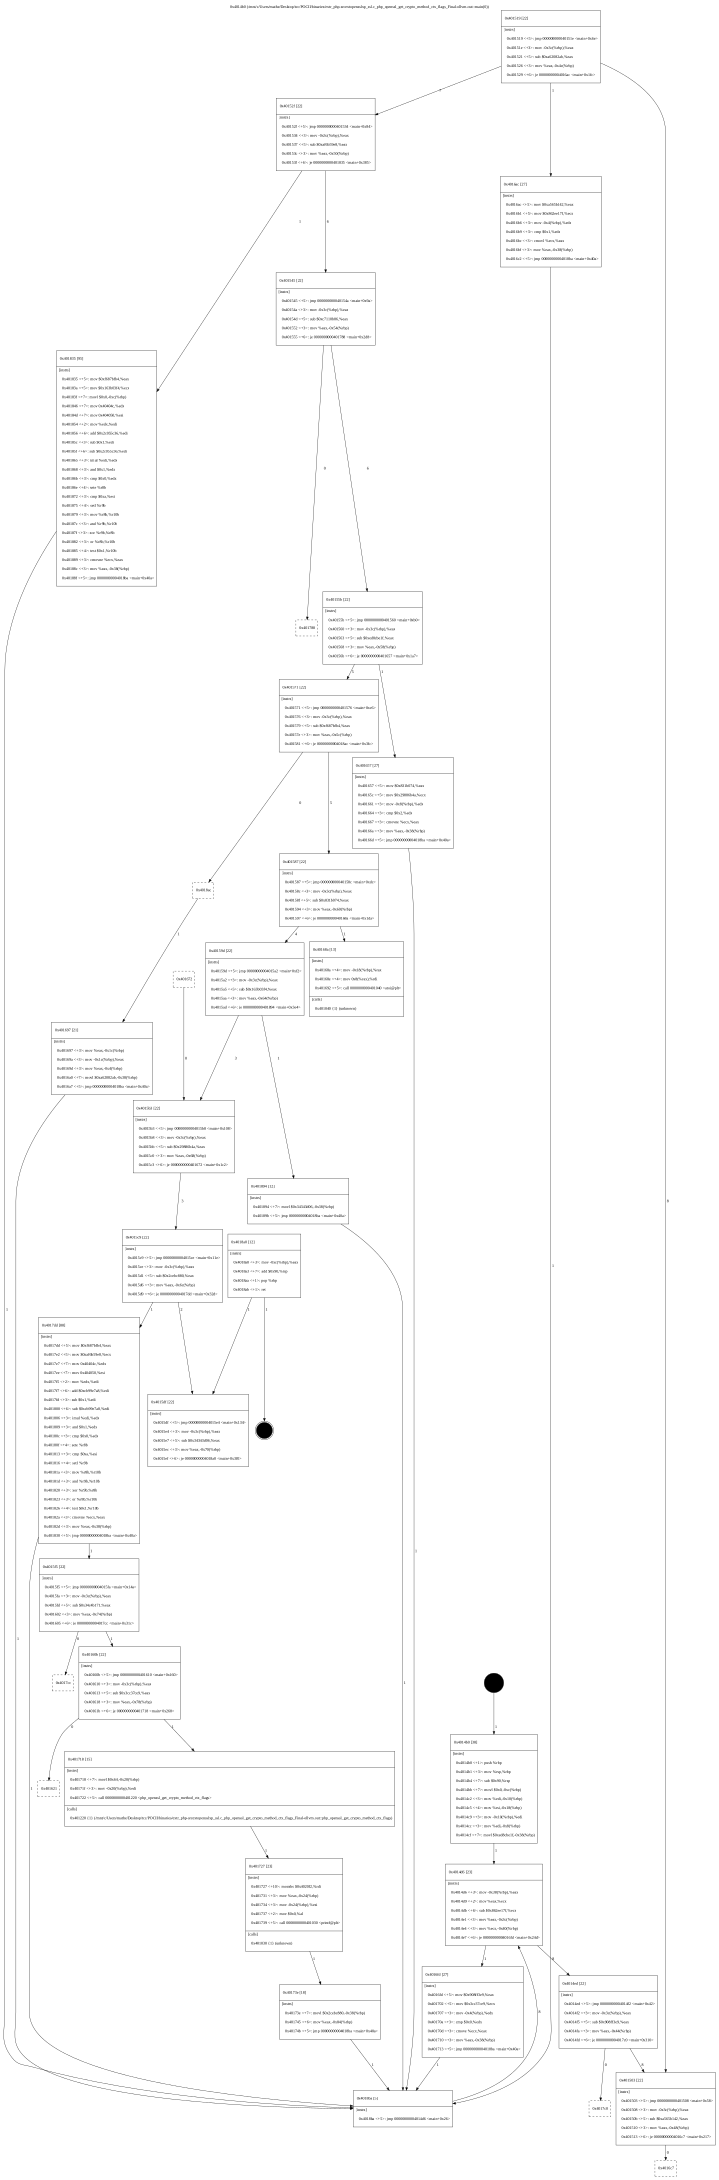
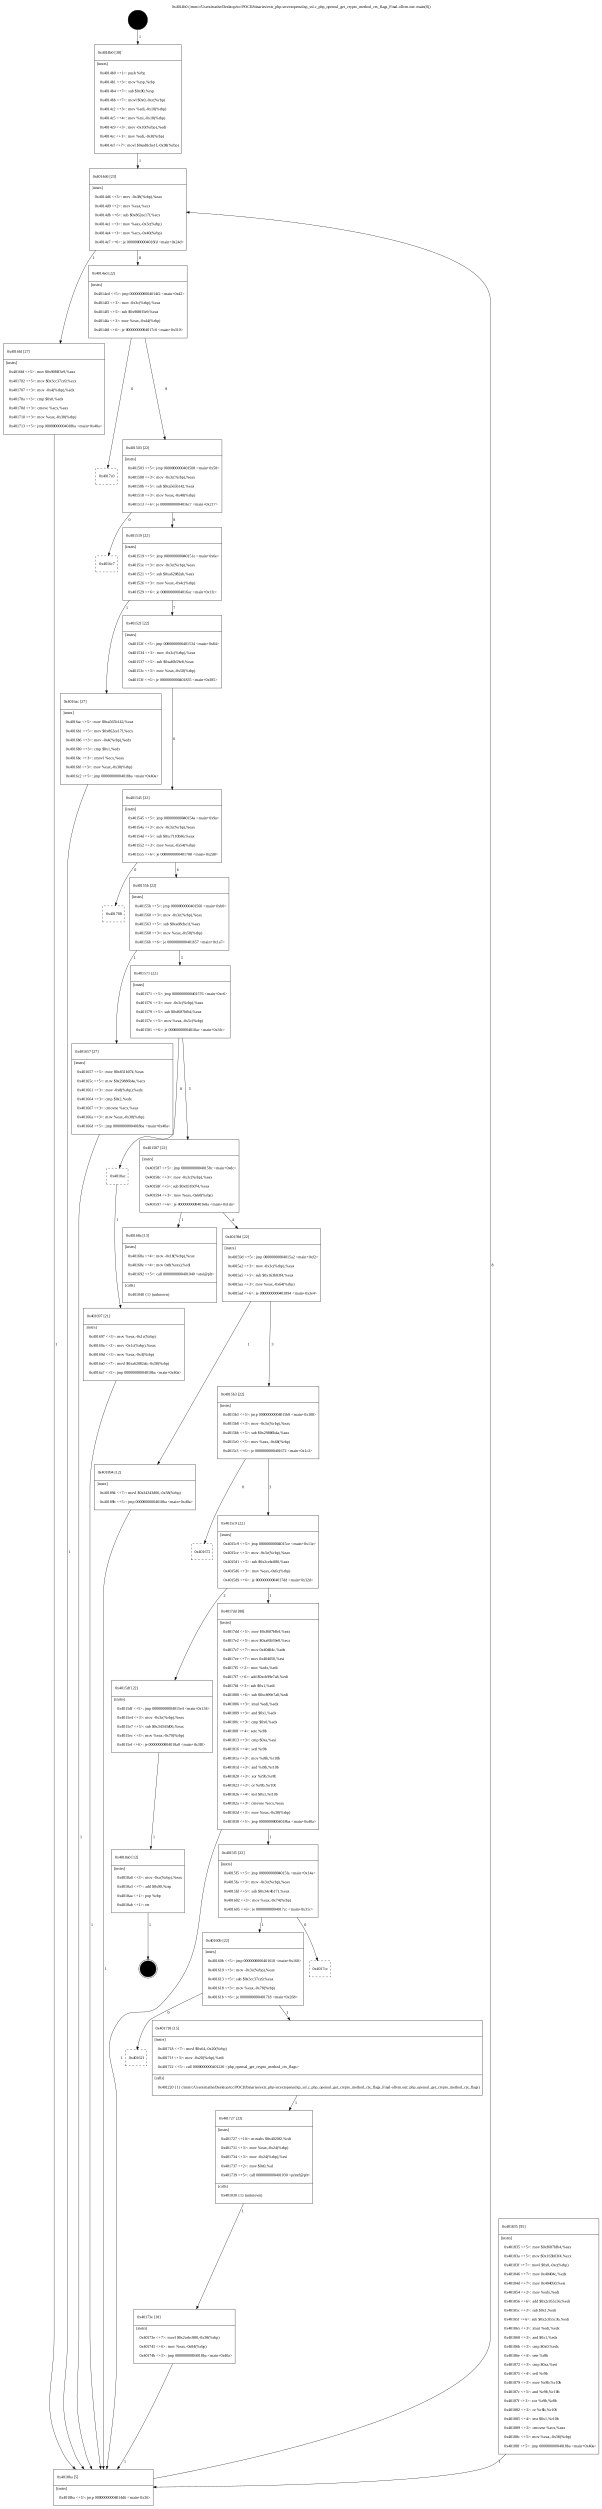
(230, 280) -> none
(184, 1042) -> (223, 1499)
(666, 1051) -> (172, 519)
(233, 1345) -> (155, 1800)
